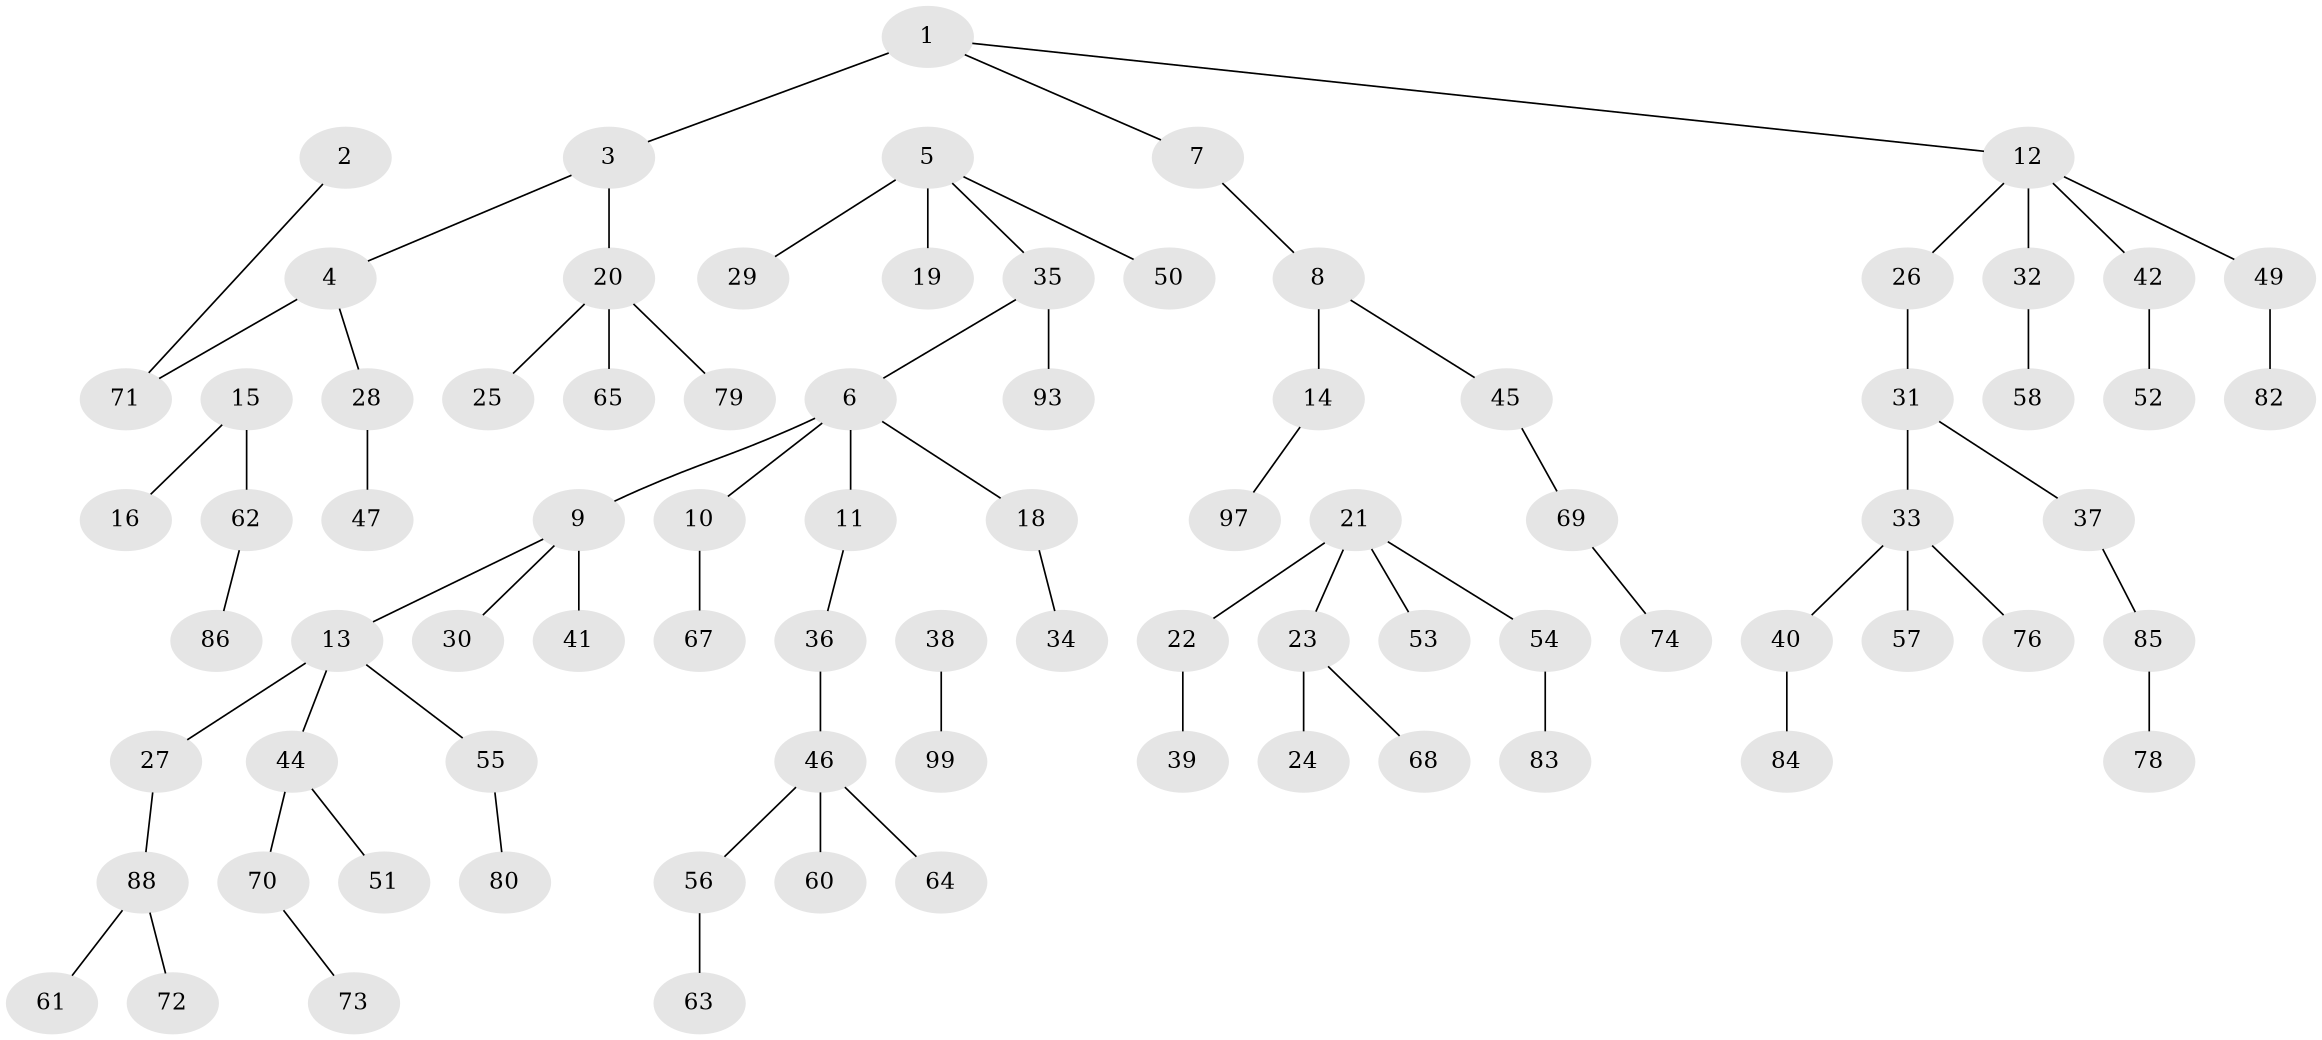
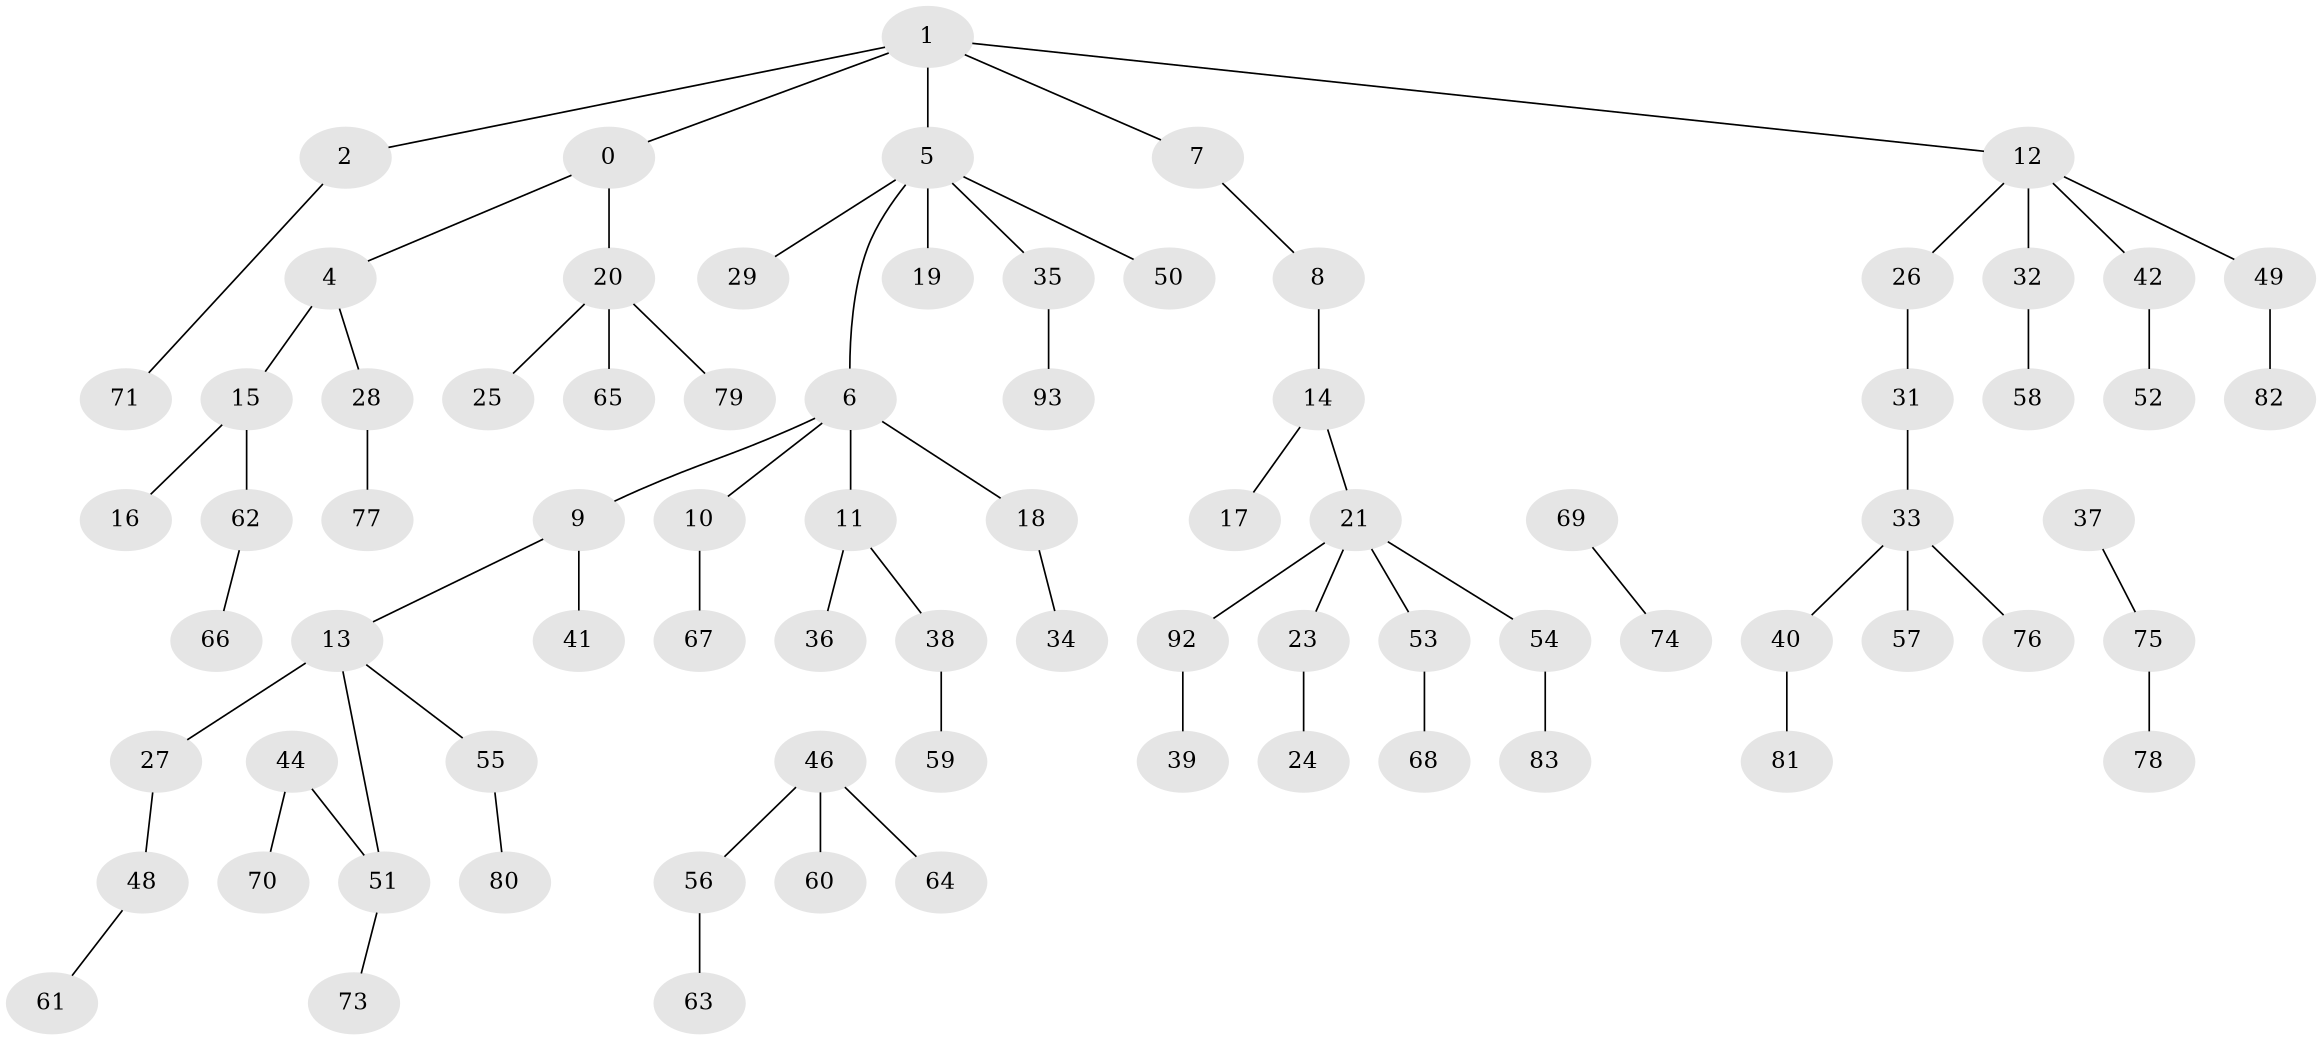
none -> (637, 97)
none -> (928, 97)
(609, 158) -> (609, 158)
(228, 339) -> (289, 339)
(950, 339) -> (861, 271)
(1507, 399) -> none
none -> (1337, 460)
(1998, 460) -> none
(367, 520) -> (367, 520)
(1235, 520) -> (1235, 520)
none -> (896, 581)
(216, 641) -> (216, 641)
(458, 641) -> none
(1183, 641) -> (1183, 641)
(2149, 641) -> (2149, 641)
(315, 701) -> (361, 762)
(820, 701) -> none
(1364, 701) -> (1424, 701)
(941, 762) -> (941, 762)
(1787, 762) -> (1787, 762)
(143, 883) -> (143, 883)
(309, 943) -> (369, 943)
(173, 1003) -> none
